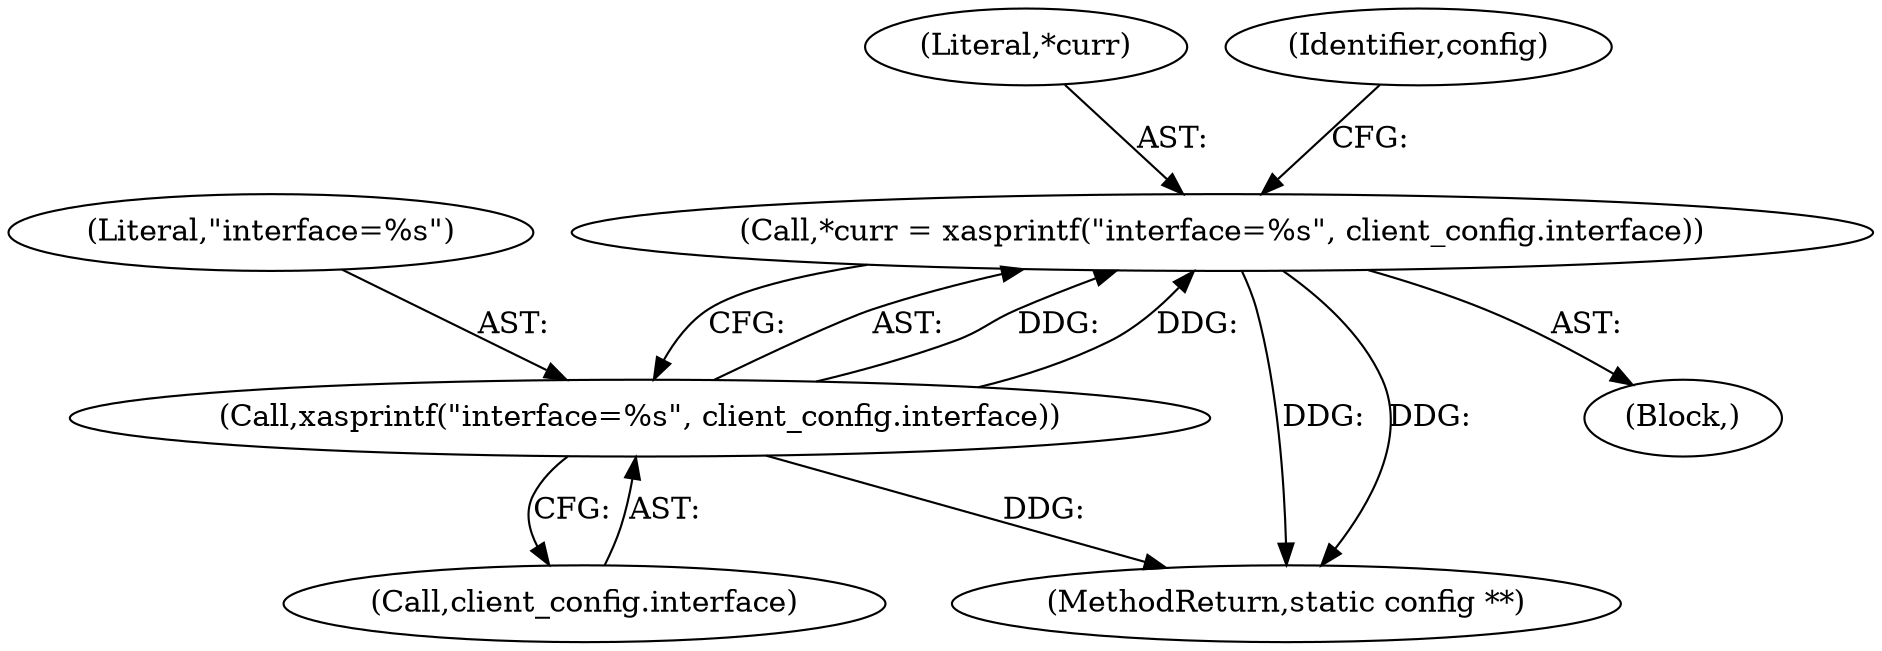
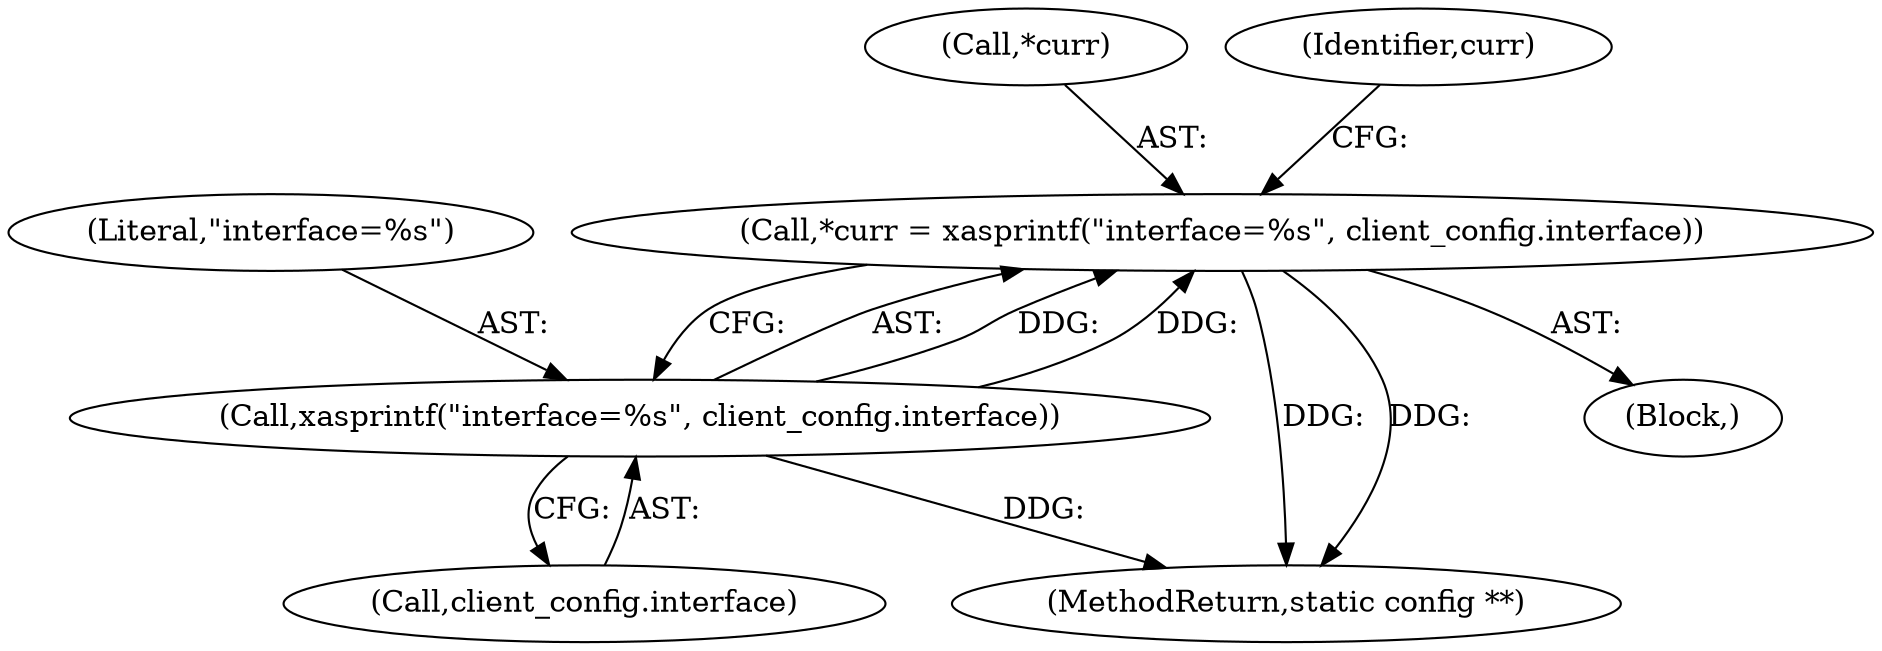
(1026, 47) -> (1026, 47)
(1419, 47) -> (1419, 47)
